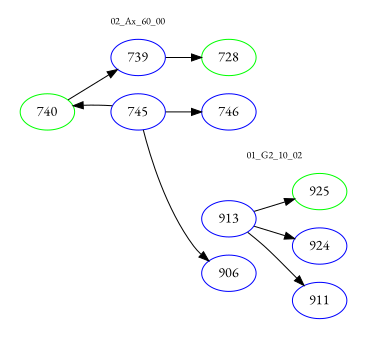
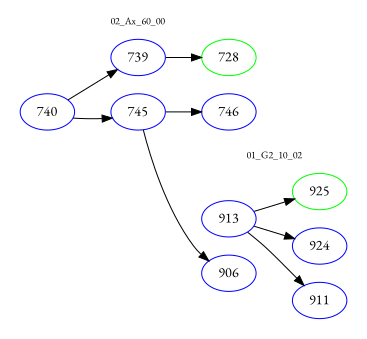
(98, 105) -> (88, 119)
(47, 112) -> (47, 112)
